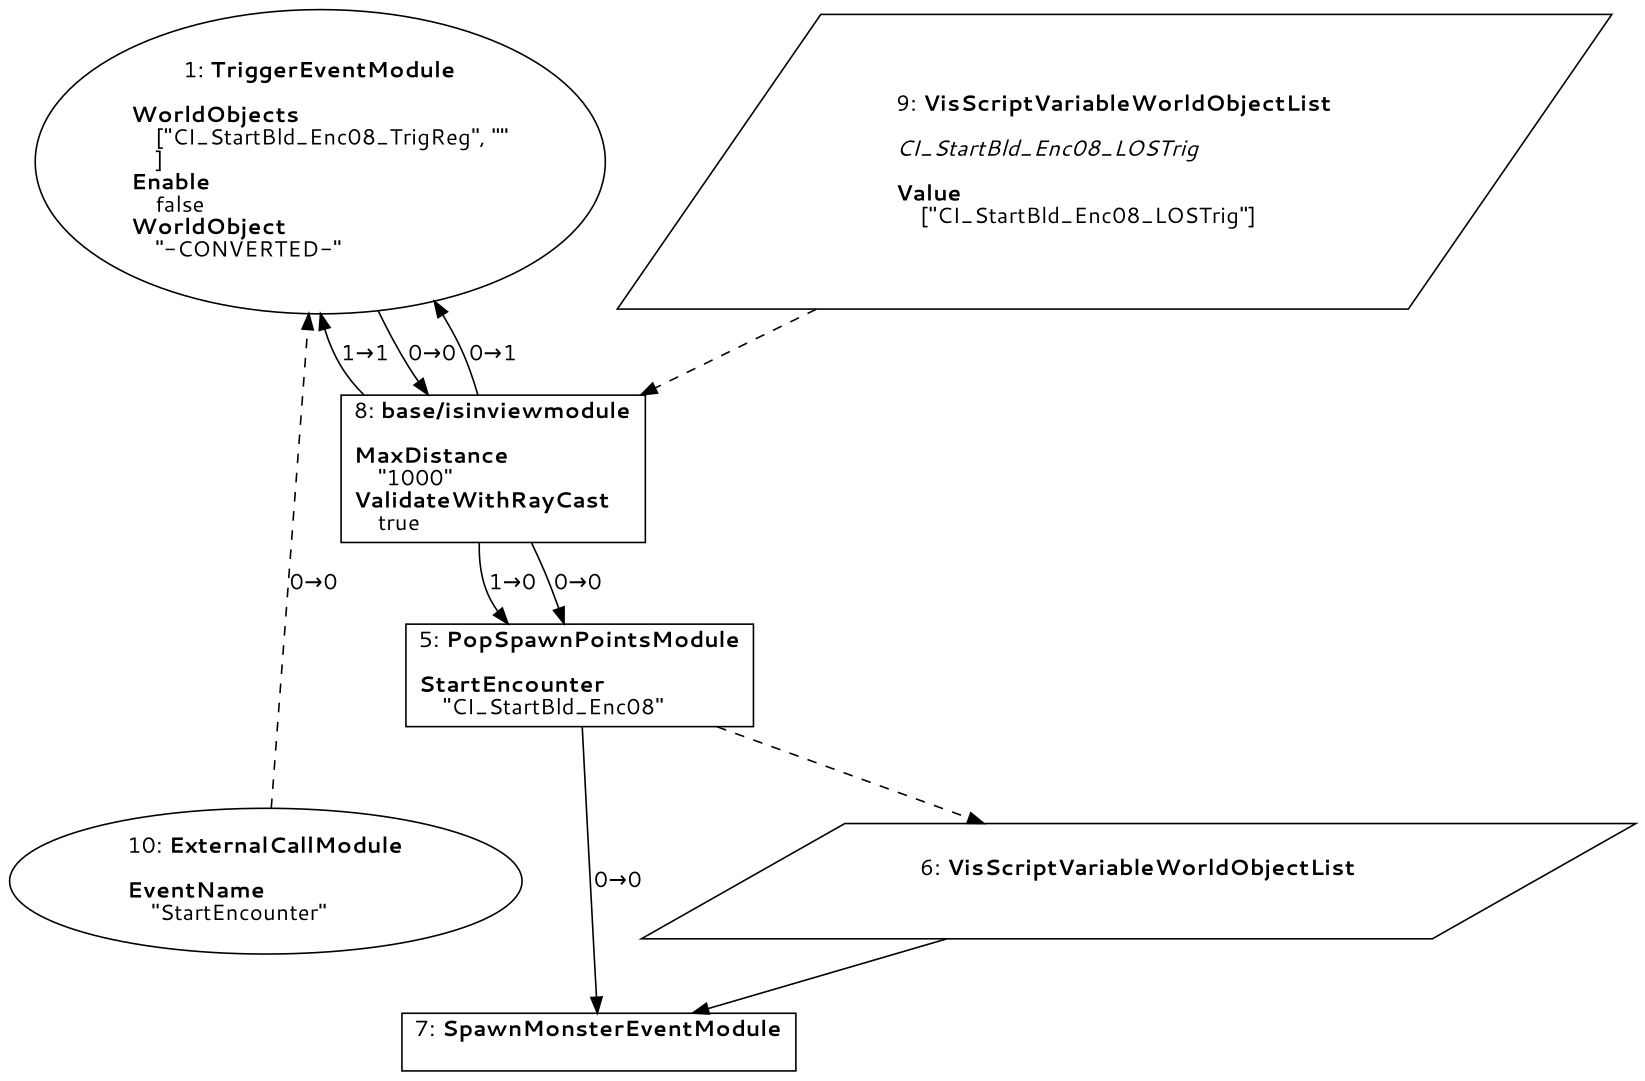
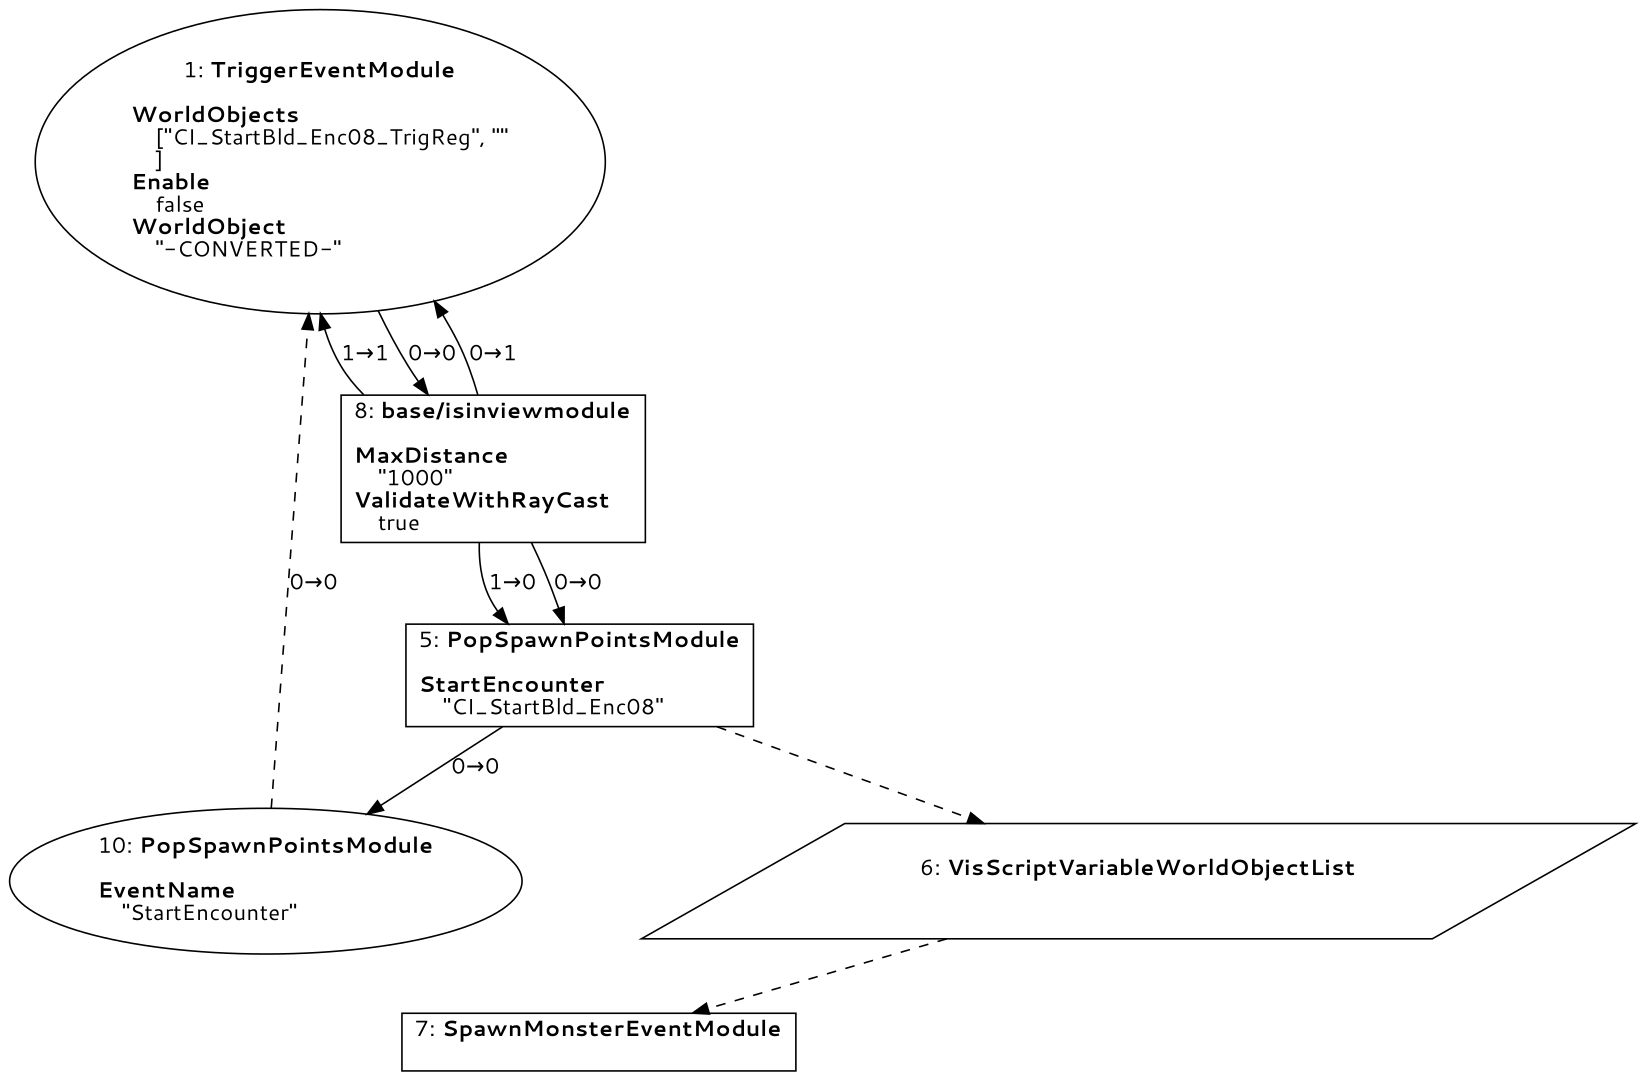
(1115, 162) -> none
(287, 846) -> (287, 846)
(589, 862) -> (442, 766)
(827, 974) -> (827, 974)
